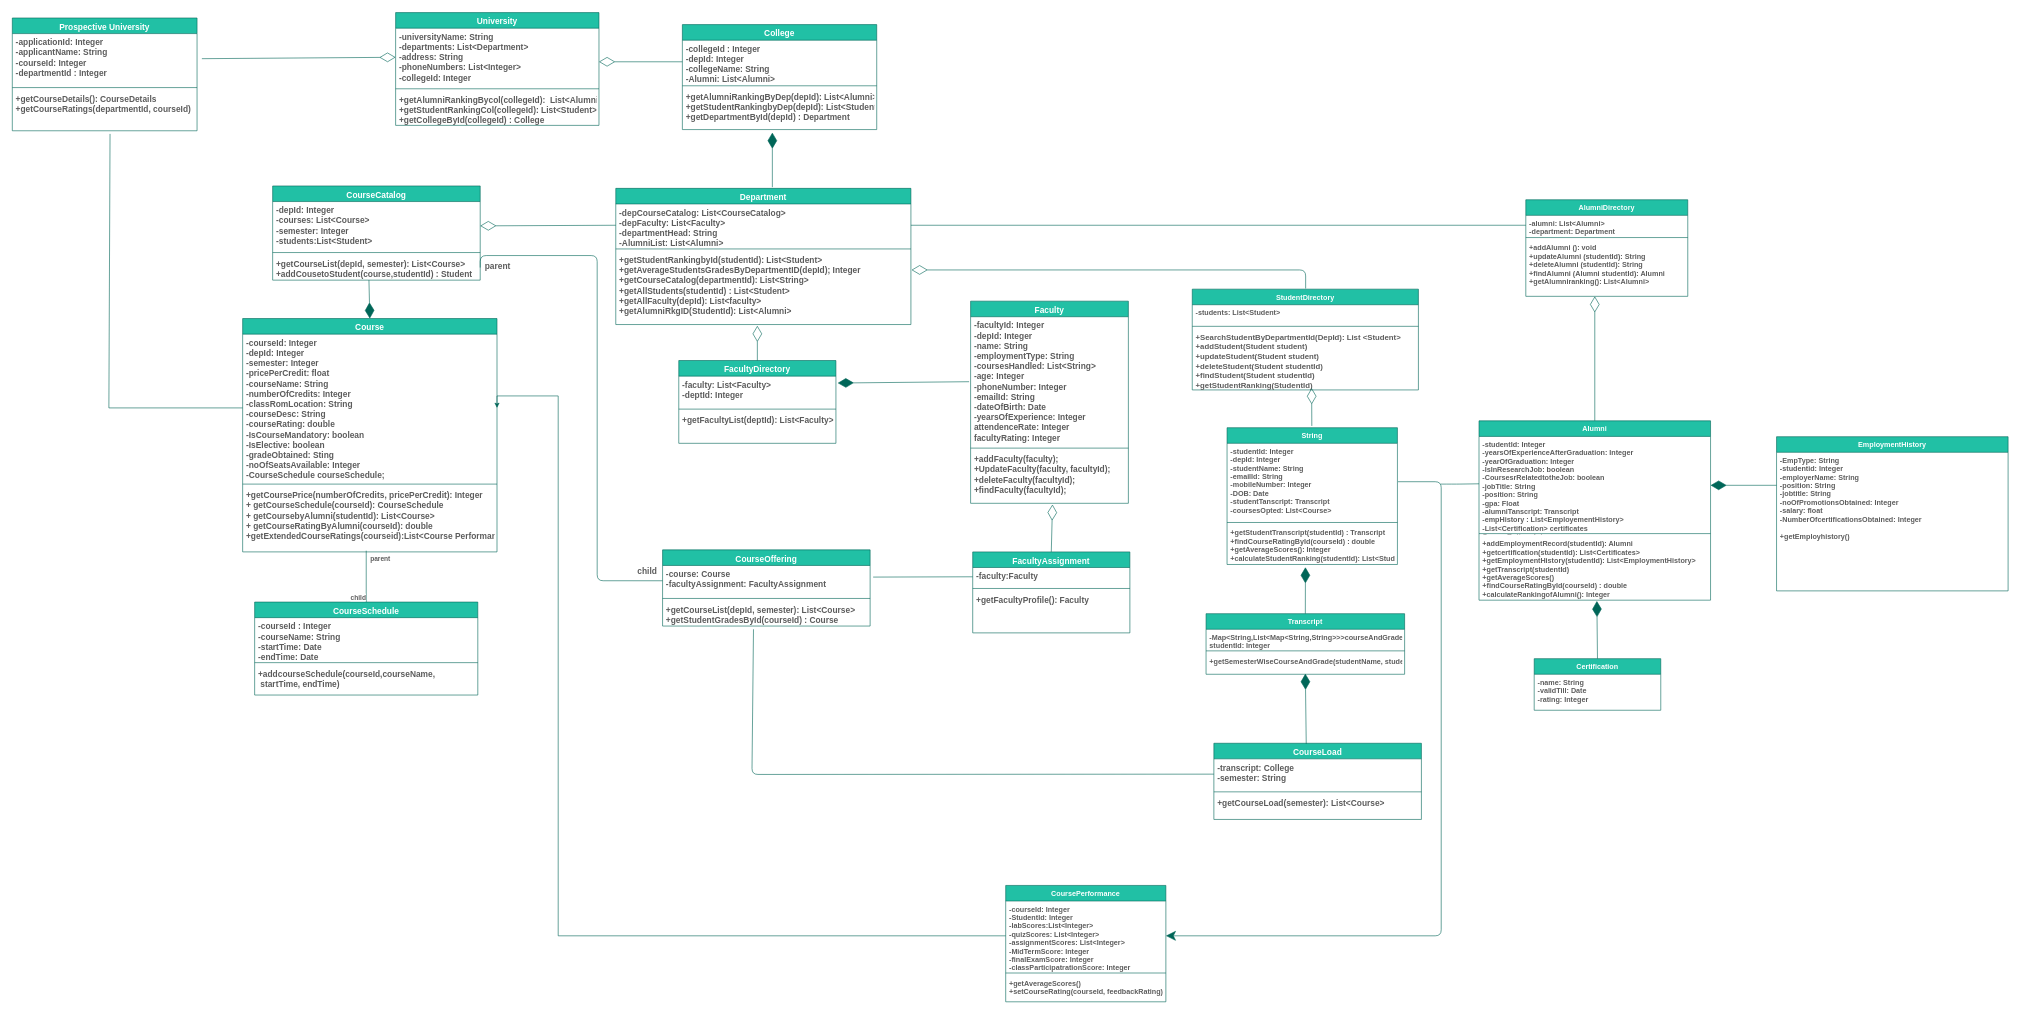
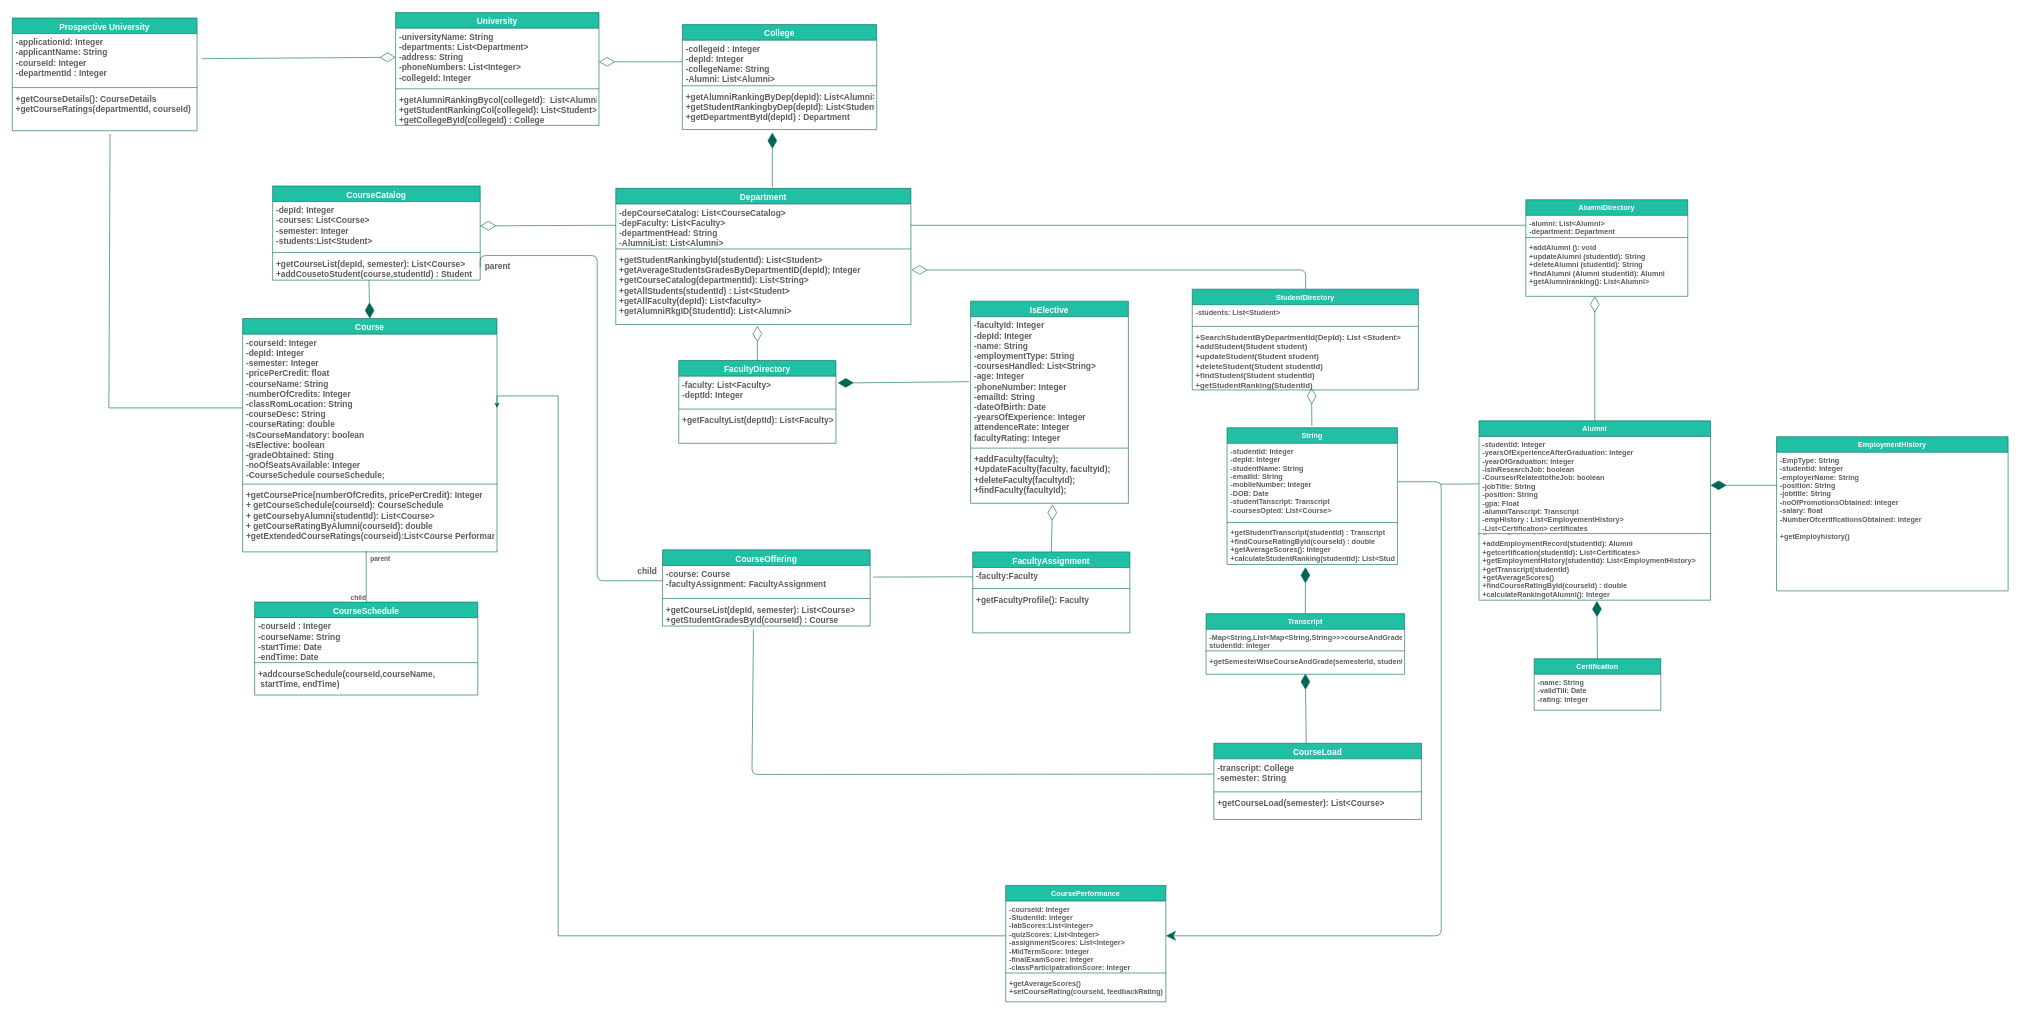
(1049, 310) -> (1049, 310)
(1316, 661) -> (1314, 661)
